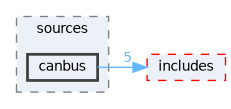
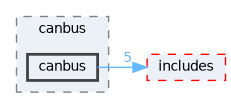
(63, 30) -> (63, 30)
